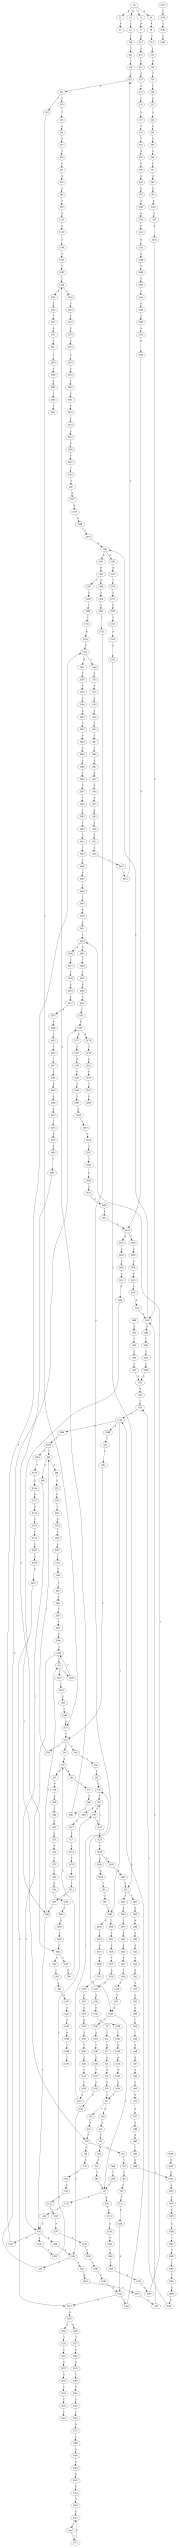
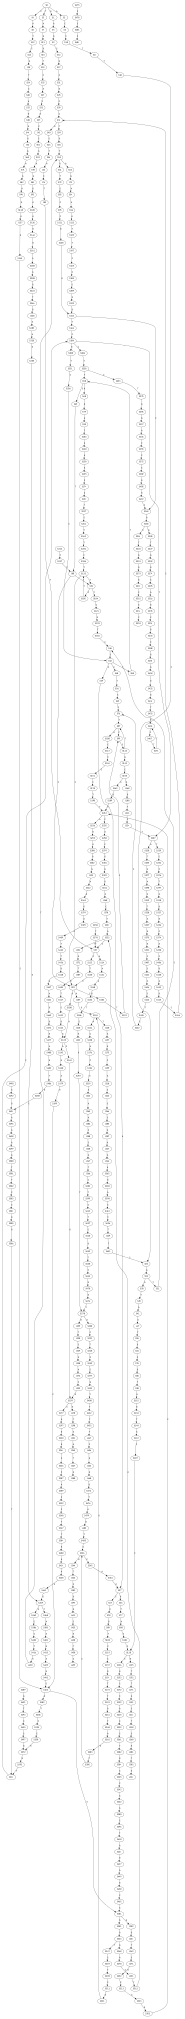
none -> (53, 36)
(71, 1883) -> (98, 807)
